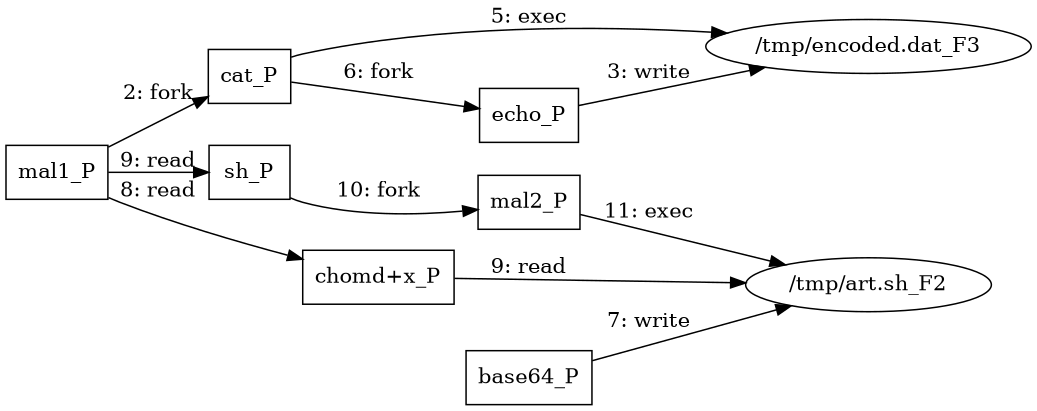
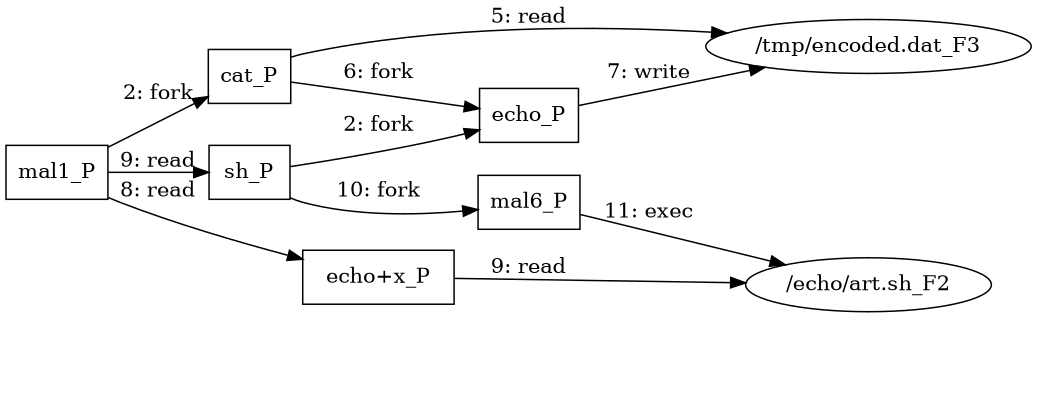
(529, 17) -> (529, 17)
(649, 73) -> (649, 73)
none -> (378, 152)
(529, 202) -> (529, 202)
(378, 277) -> (378, 277)
(869, 285) -> (869, 285)
(529, 378) -> none
